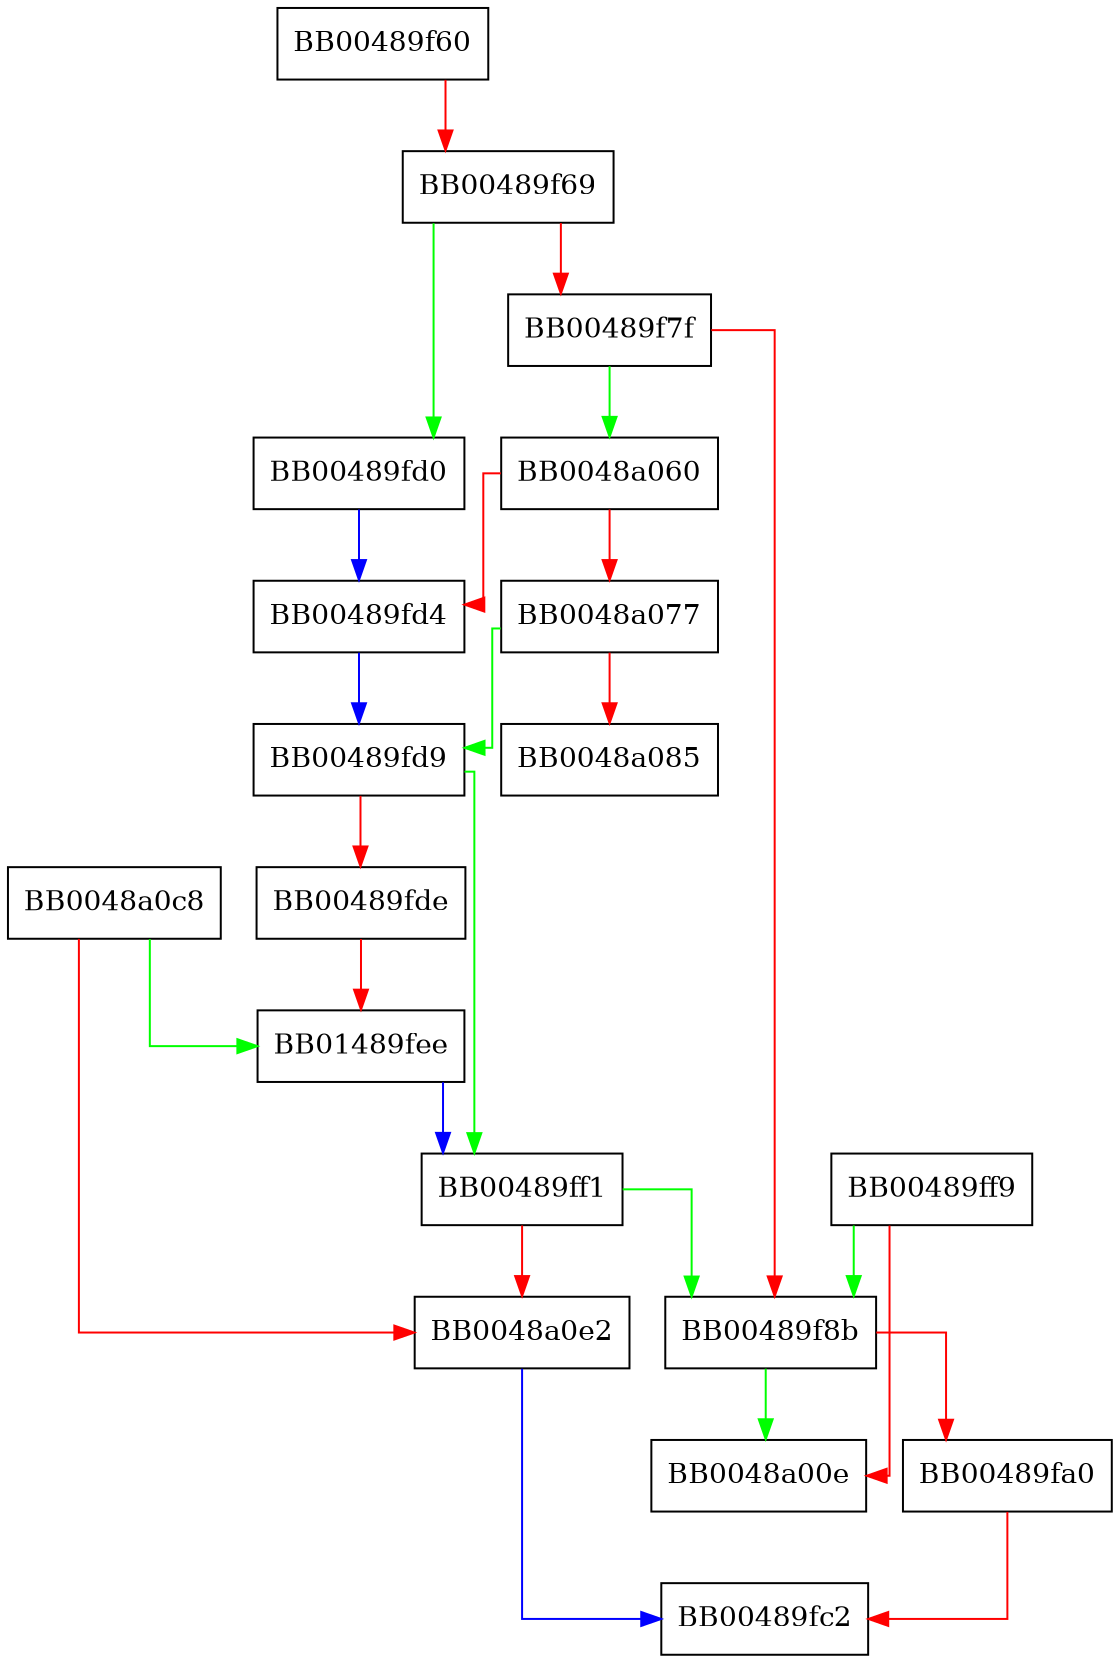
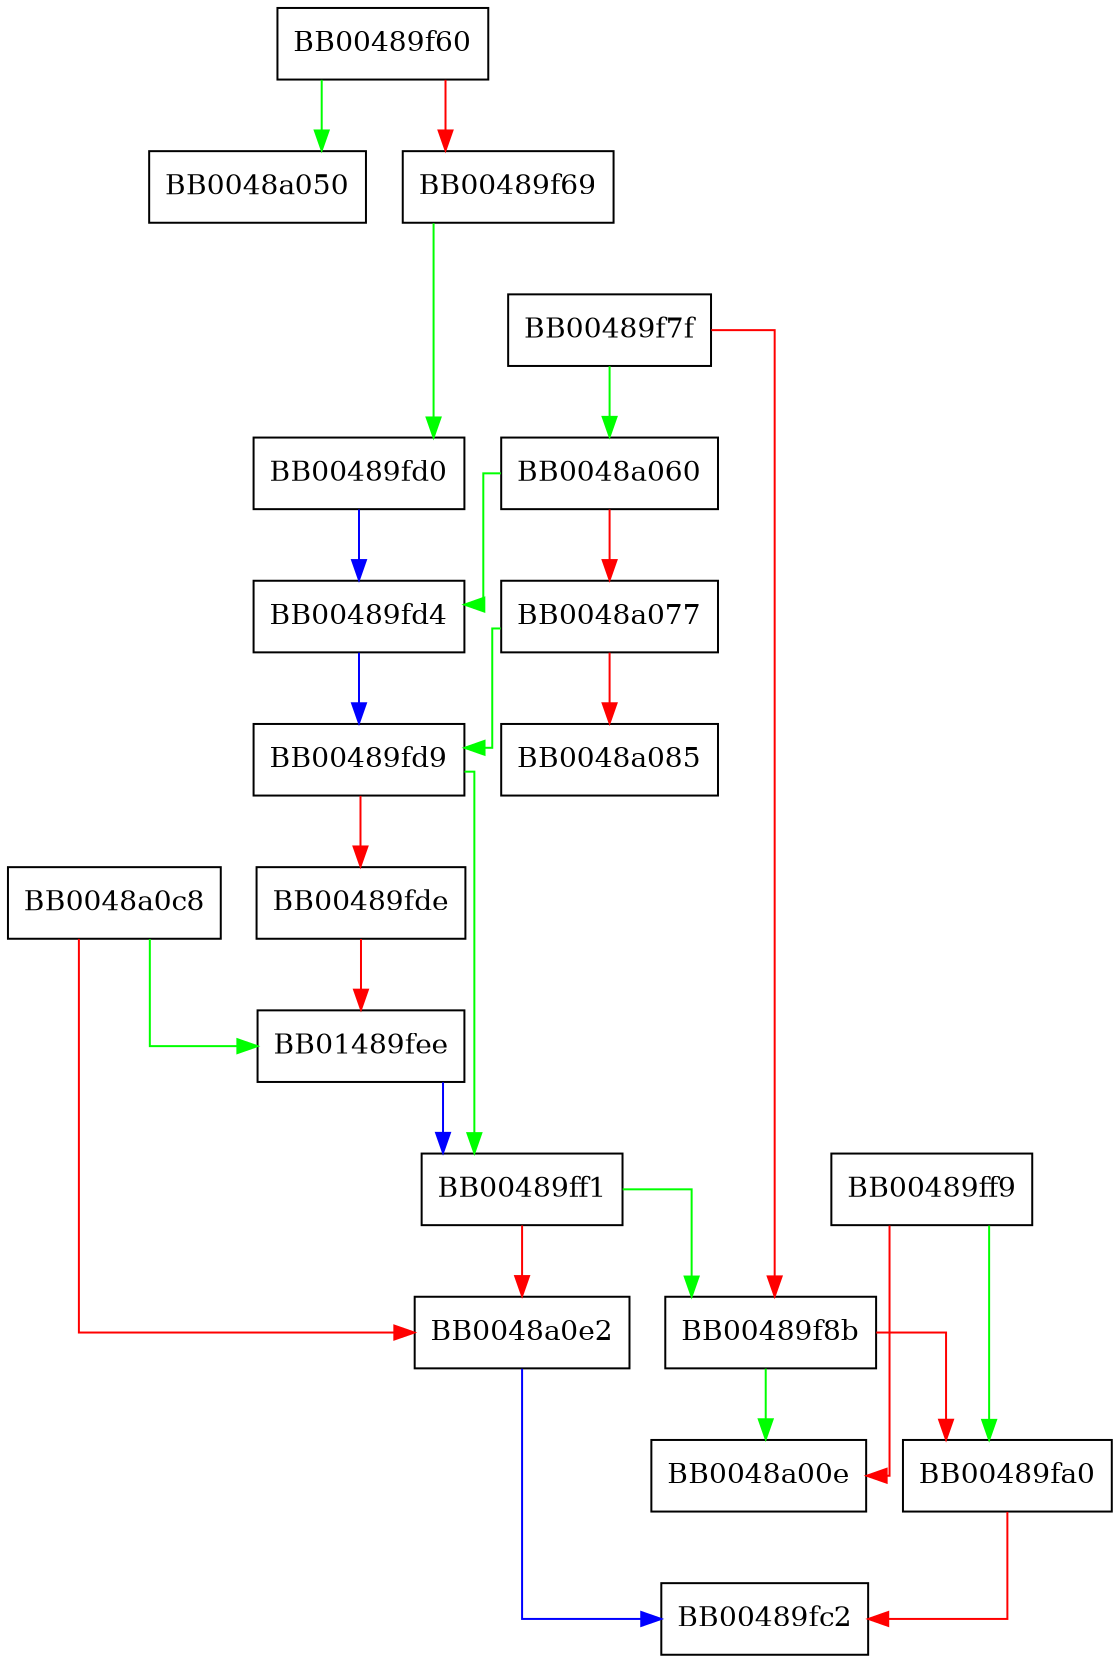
none -> (258, 187)
(561, 248) -> none
(483, 531) -> (483, 531)
(854, 1251) -> (989, 1323)
